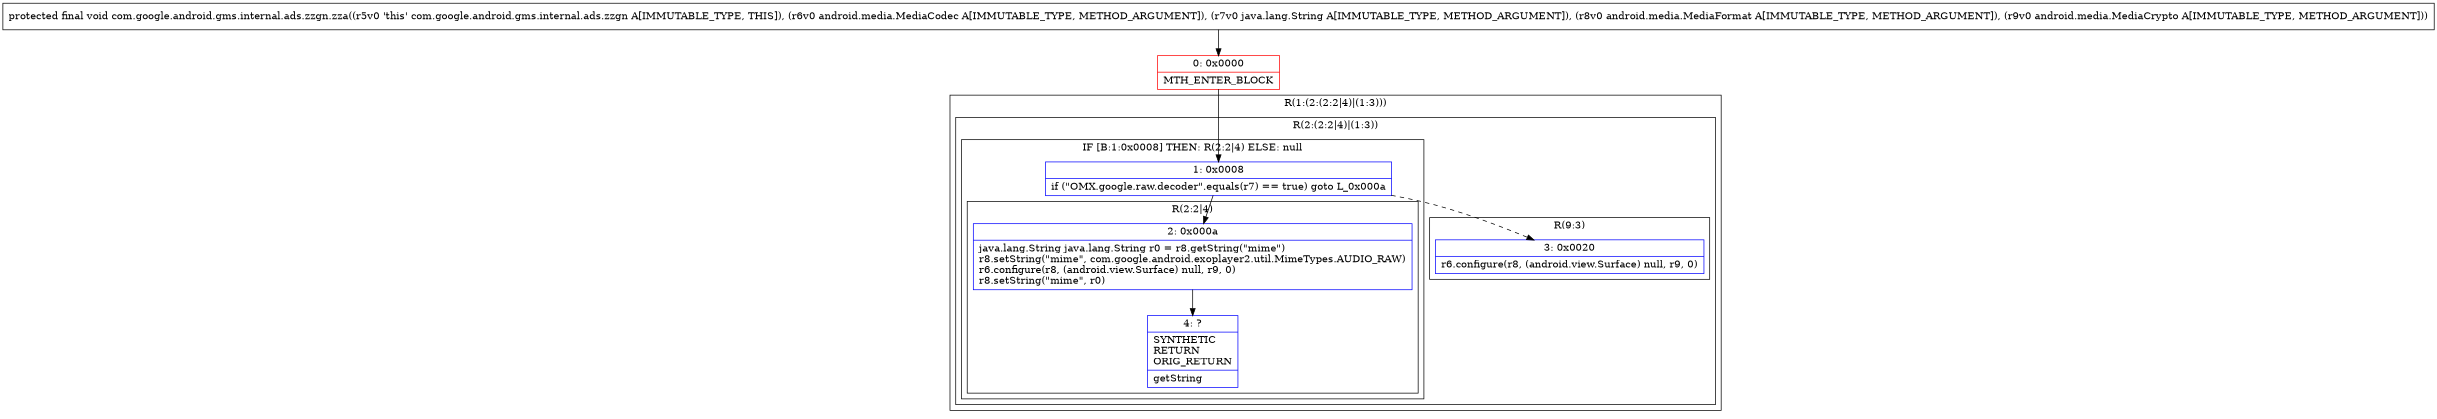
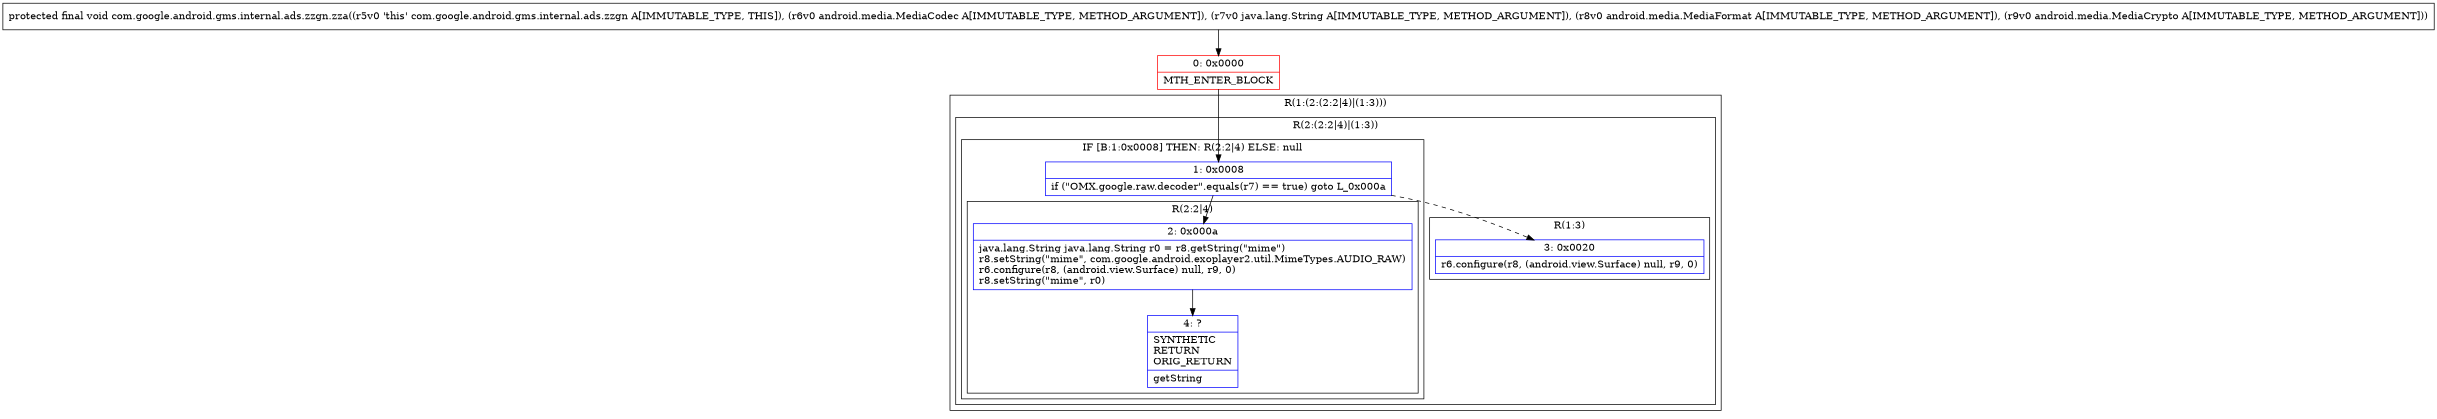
(1570, 226) -> (1570, 226)
